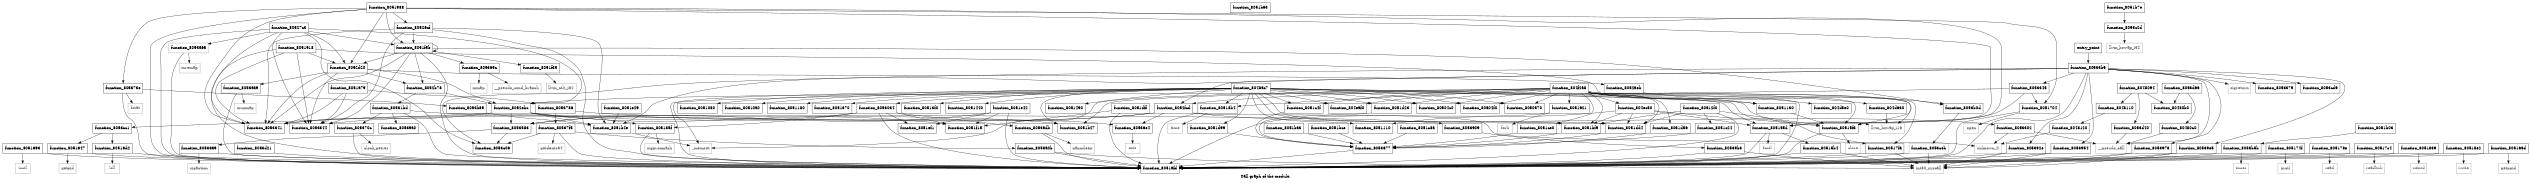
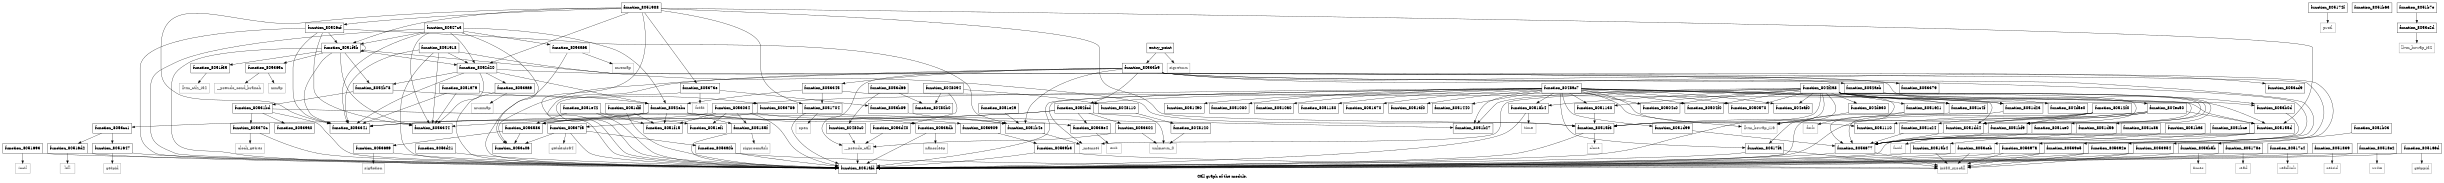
(2167, 74) -> (1169, 57)
none -> (1905, 159)
(1724, 163) -> (858, 157)
